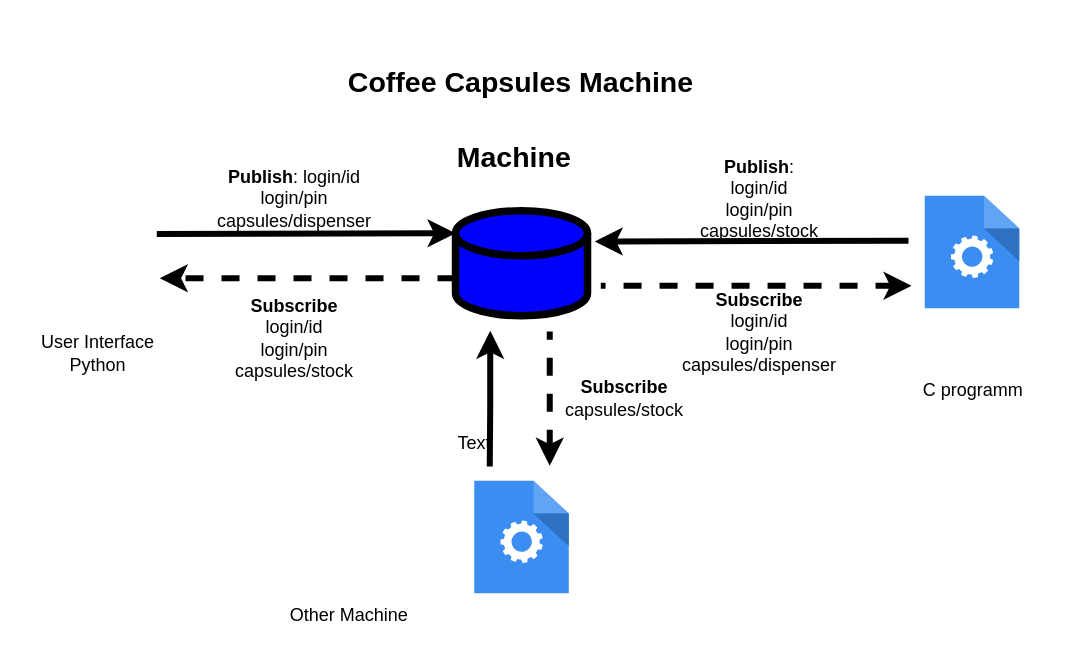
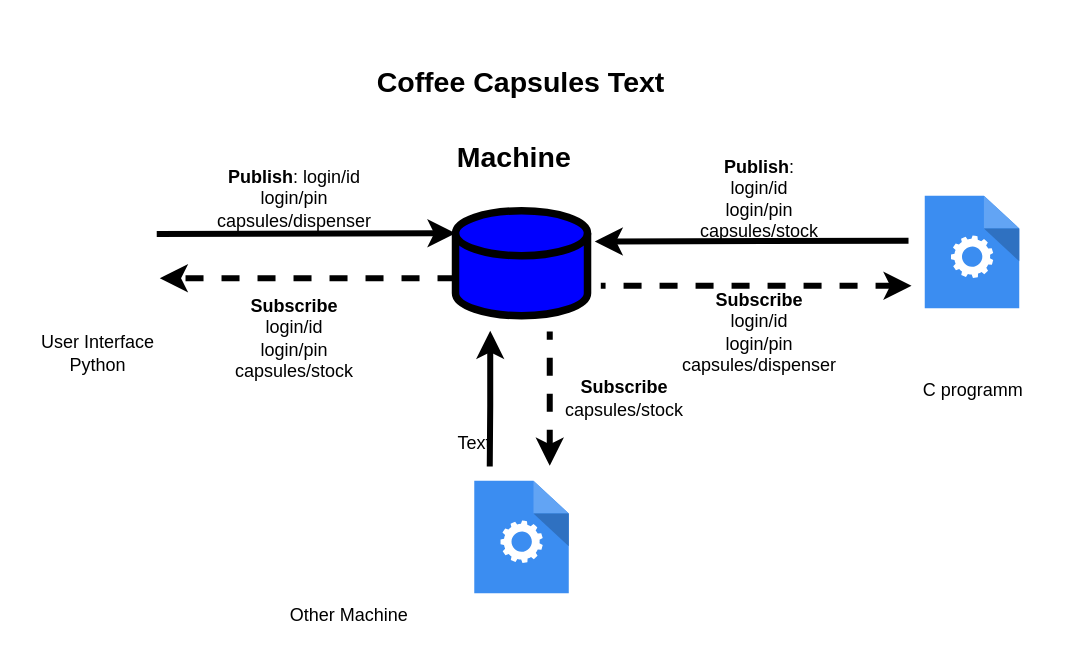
(521, 83) -> (521, 83)
